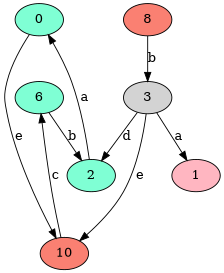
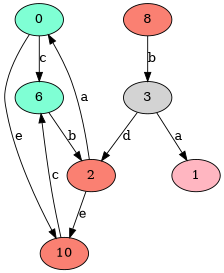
none -> (39, 54)
(91, 176) -> (91, 176)
(129, 181) -> (79, 210)
